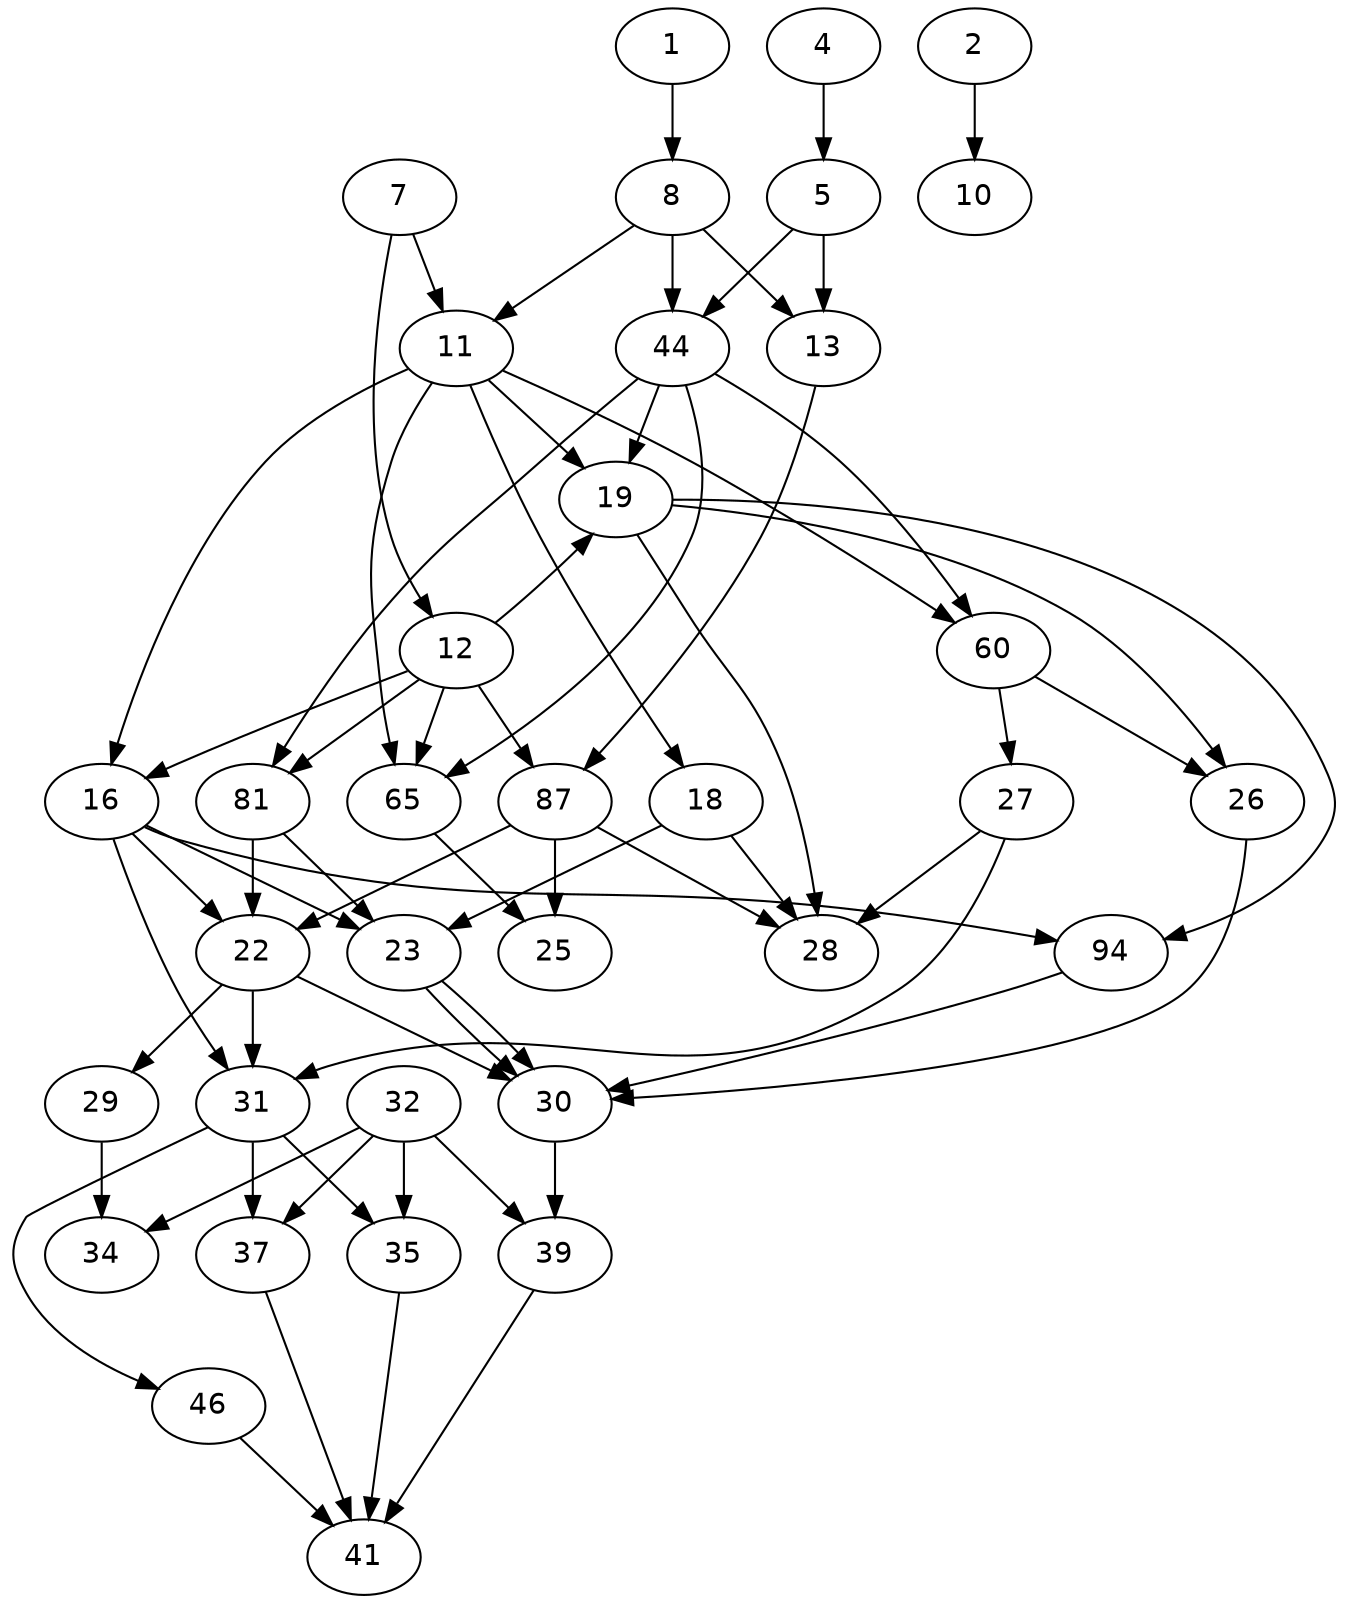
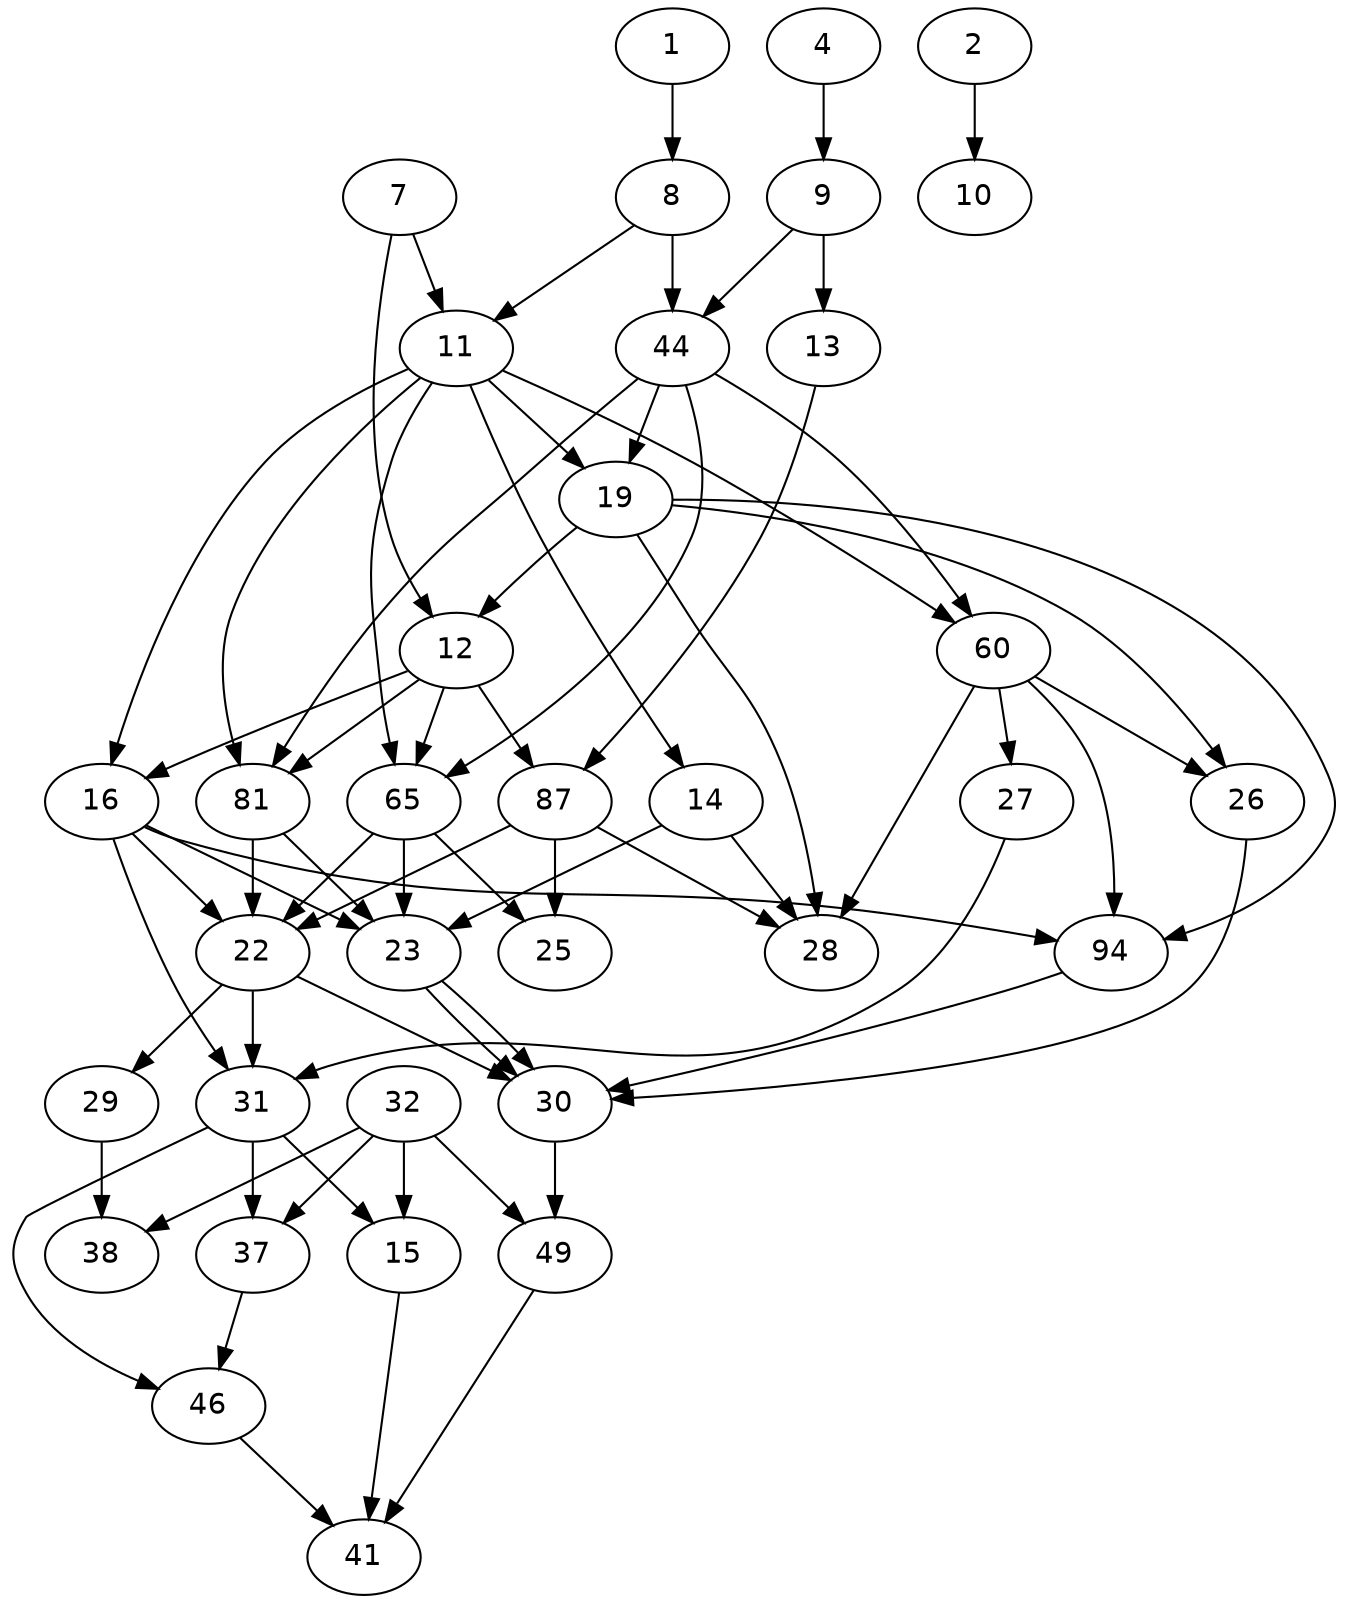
(824, 197) -> (824, 197)
(738, 263) -> none
none -> (271, 537)
(537, 587) -> (535, 563)
none -> (1097, 776)
(706, 802) -> (706, 802)
none -> (344, 862)
none -> (404, 863)
(928, 871) -> (913, 792)
(102, 1255) -> (102, 1255)
(404, 1255) -> (404, 1255)
(555, 1255) -> (555, 1255)
(305, 1396) -> (234, 1321)
